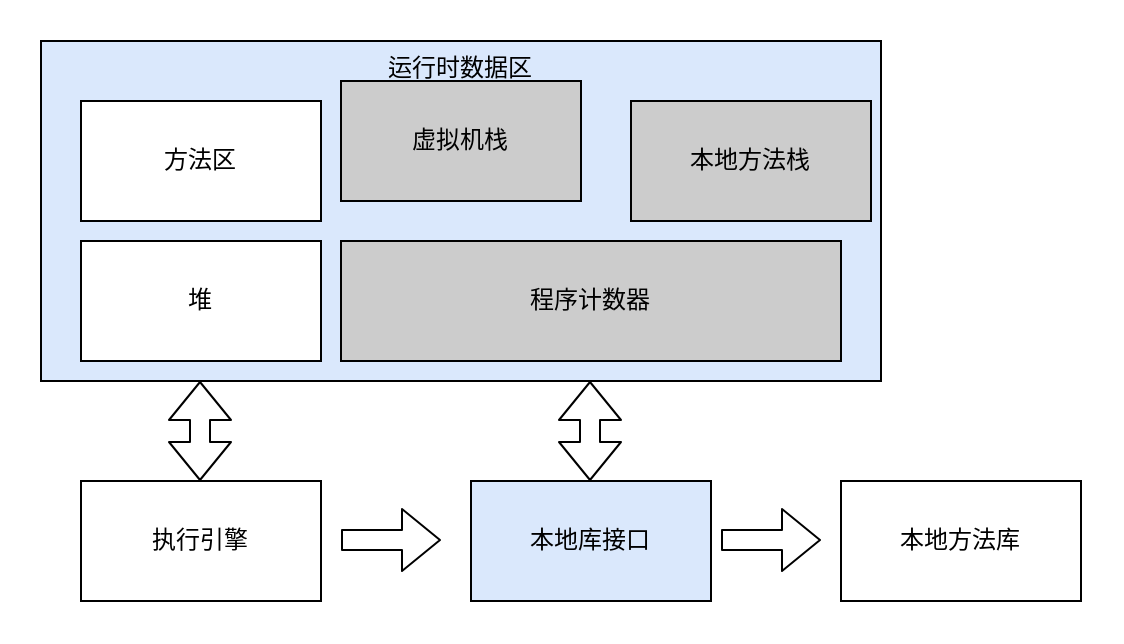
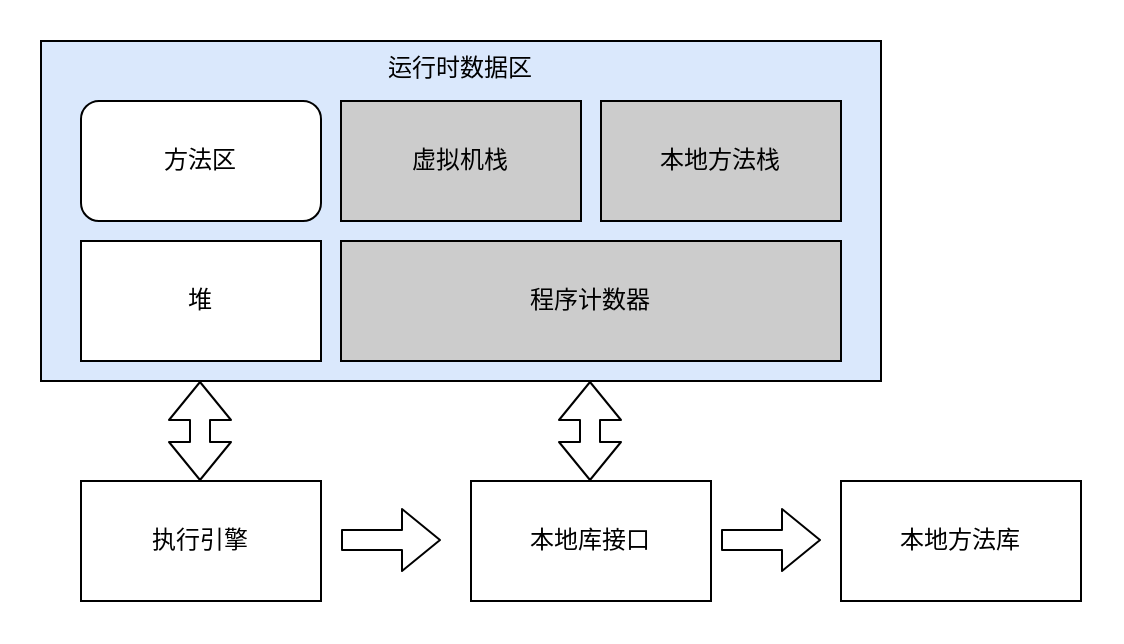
(461, 141) -> (461, 161)
(201, 161) -> (201, 161)
(751, 161) -> (721, 161)
(591, 541) -> (591, 541)
